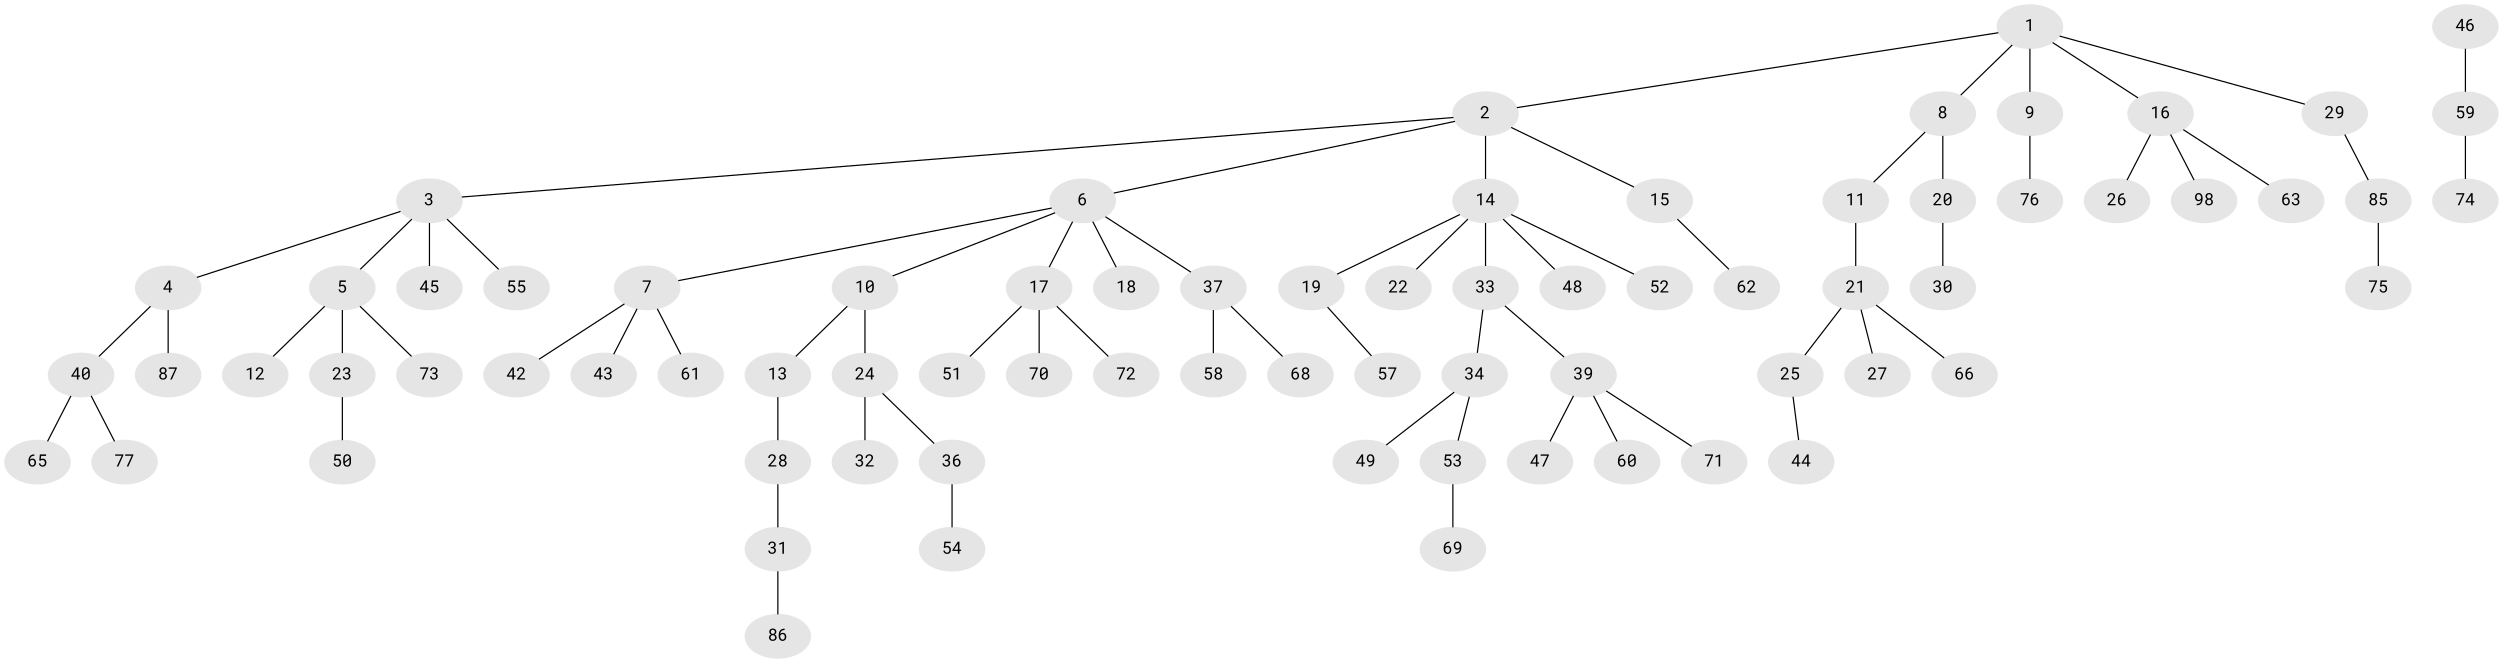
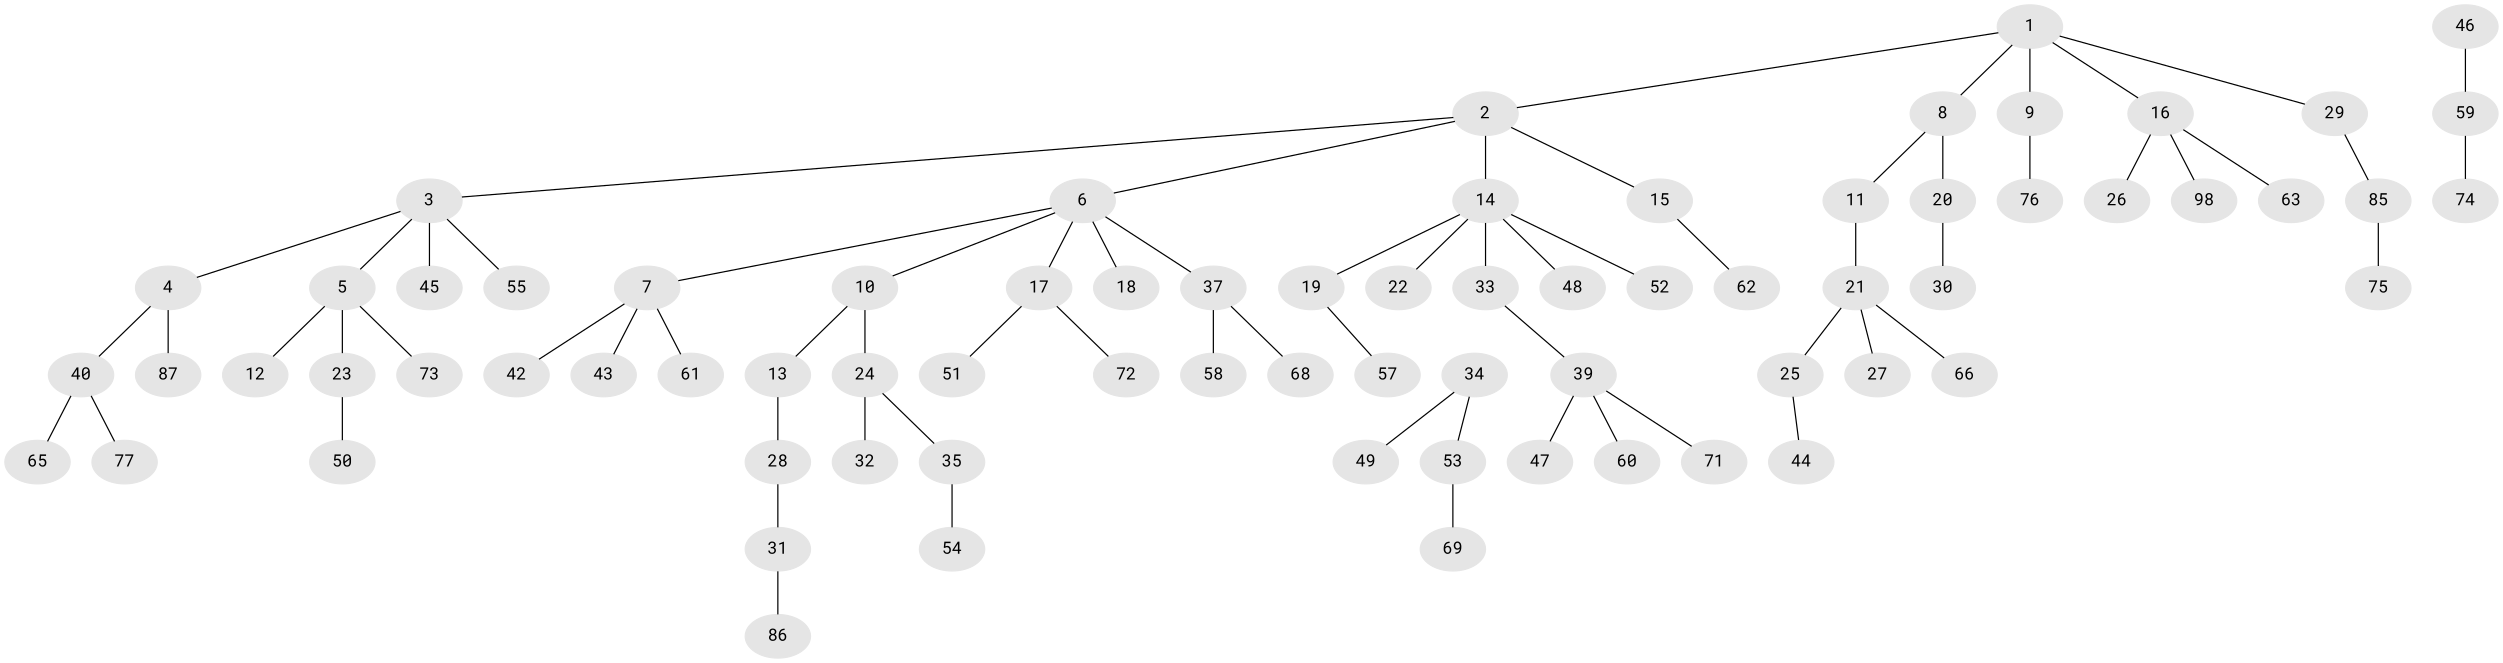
(1480, 331) -> none
(1039, 375) -> none
(952, 462) -> (952, 462)
